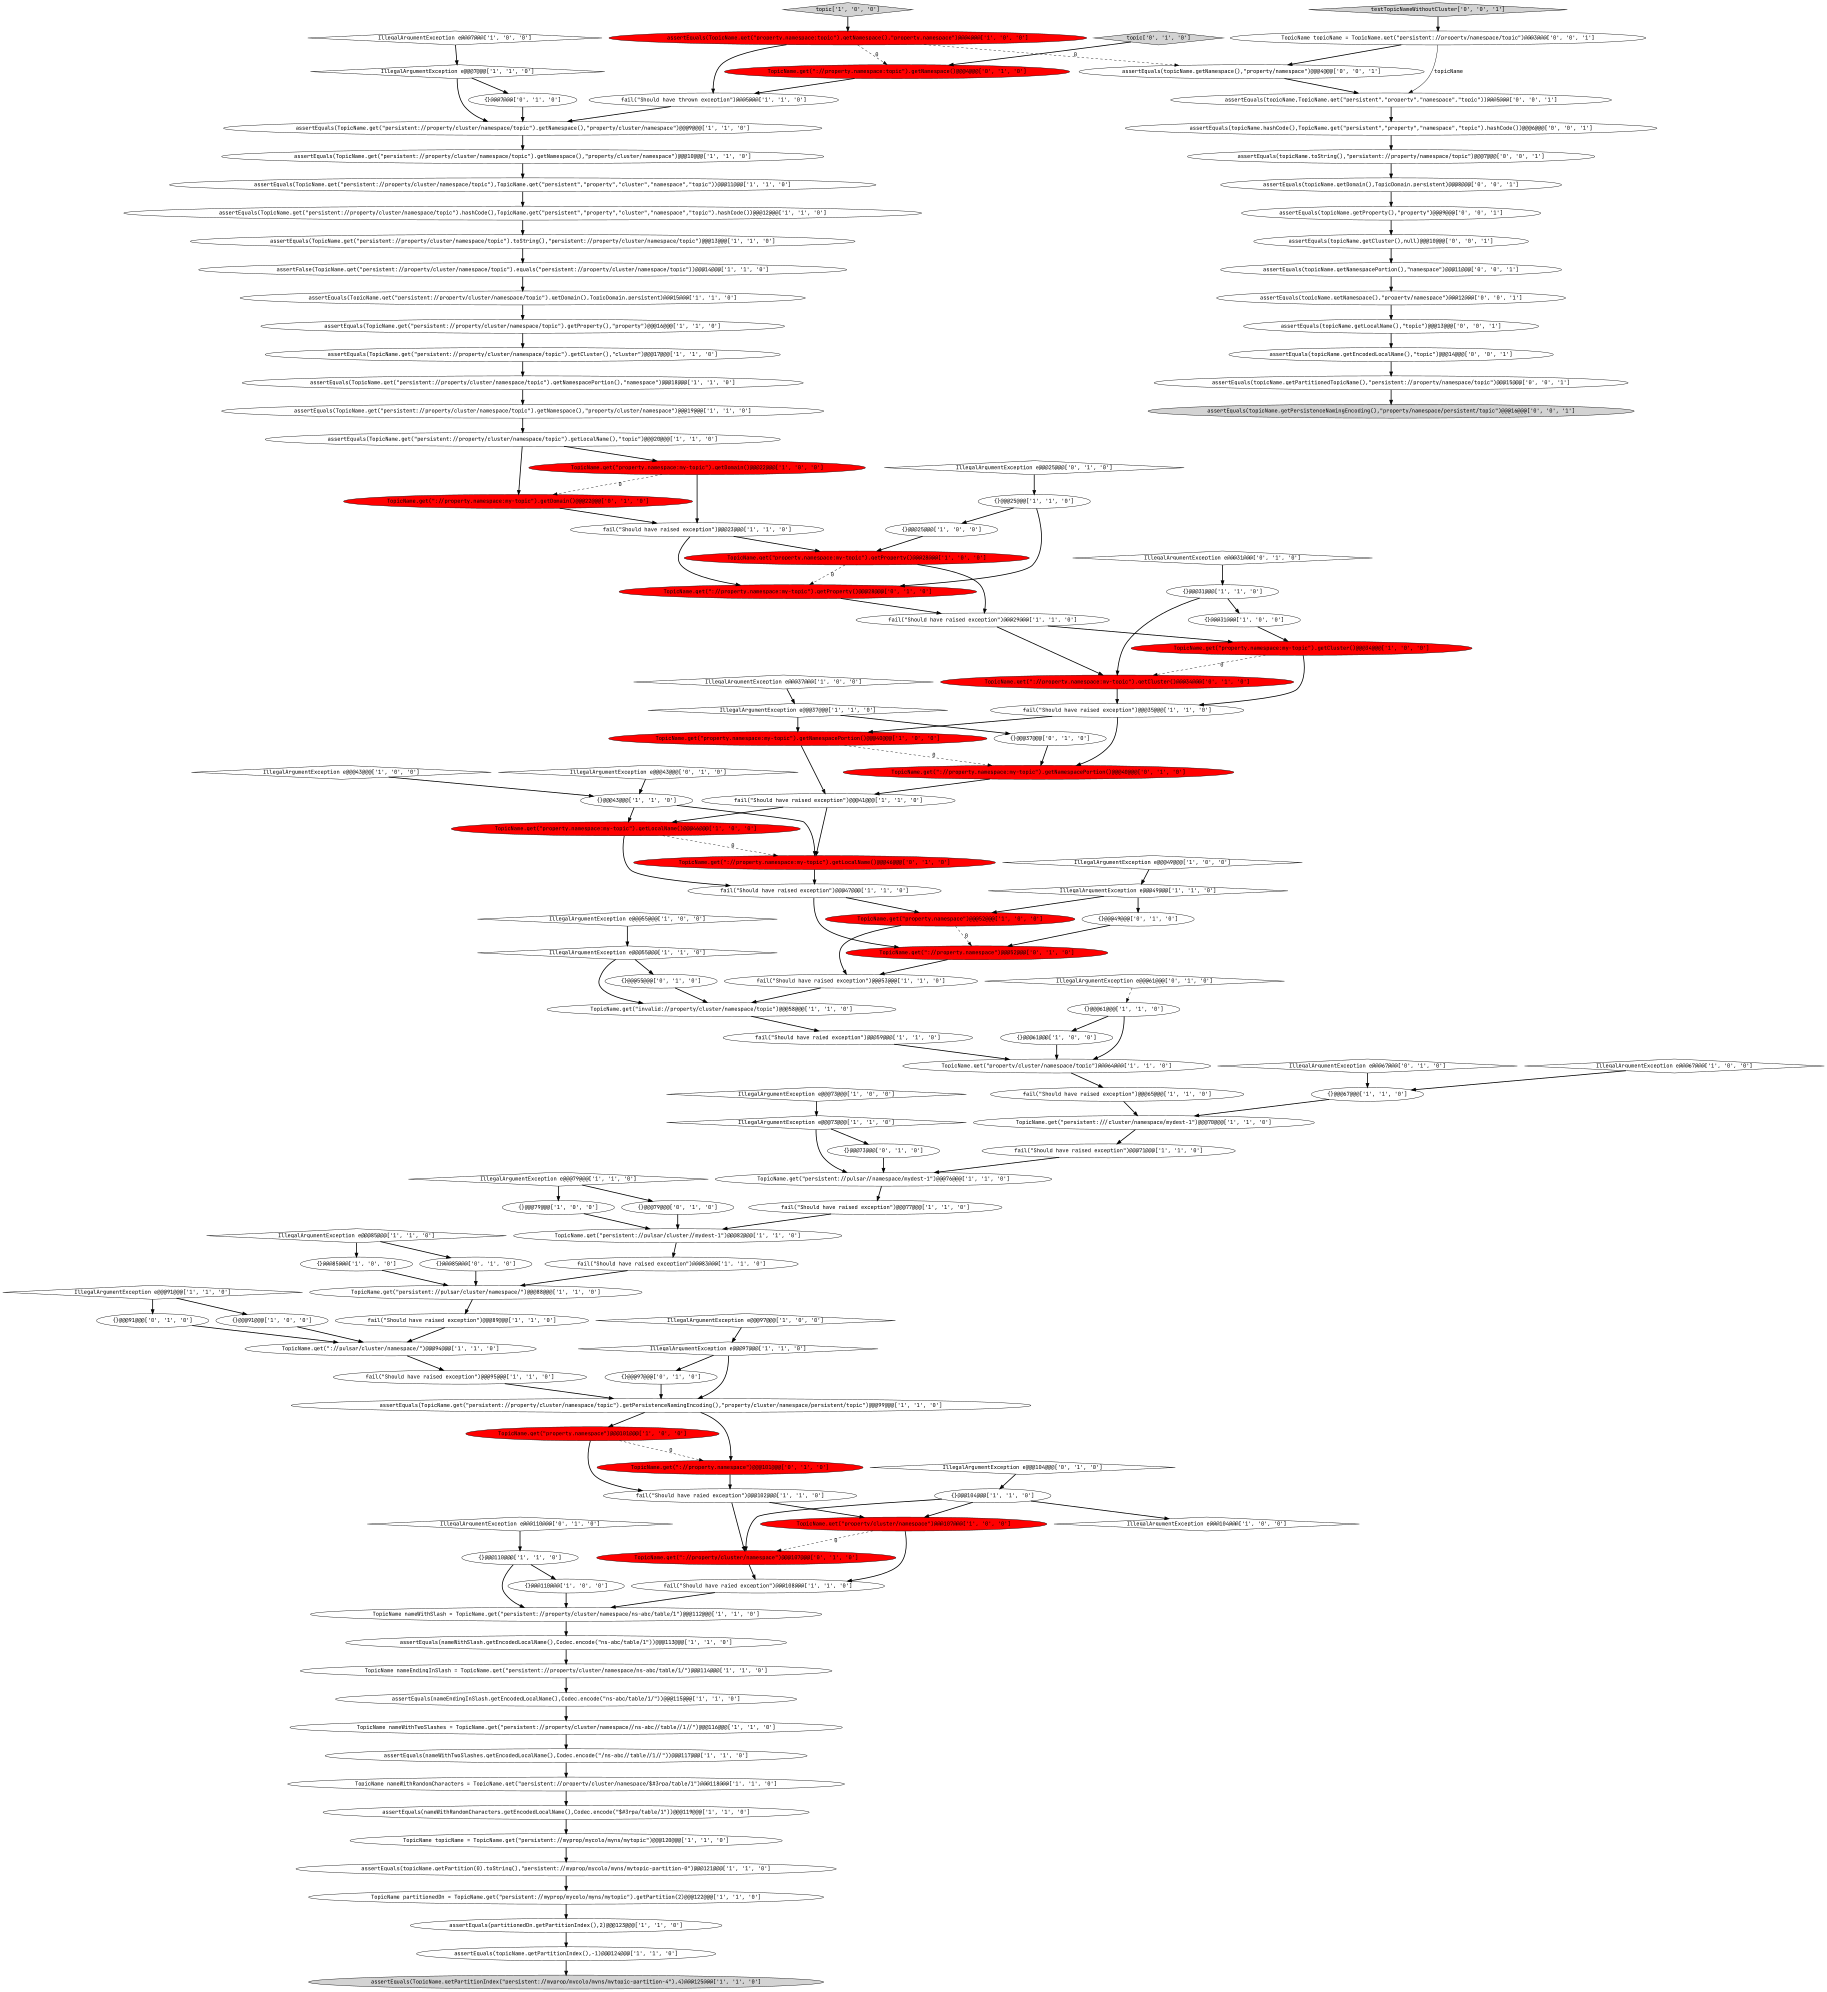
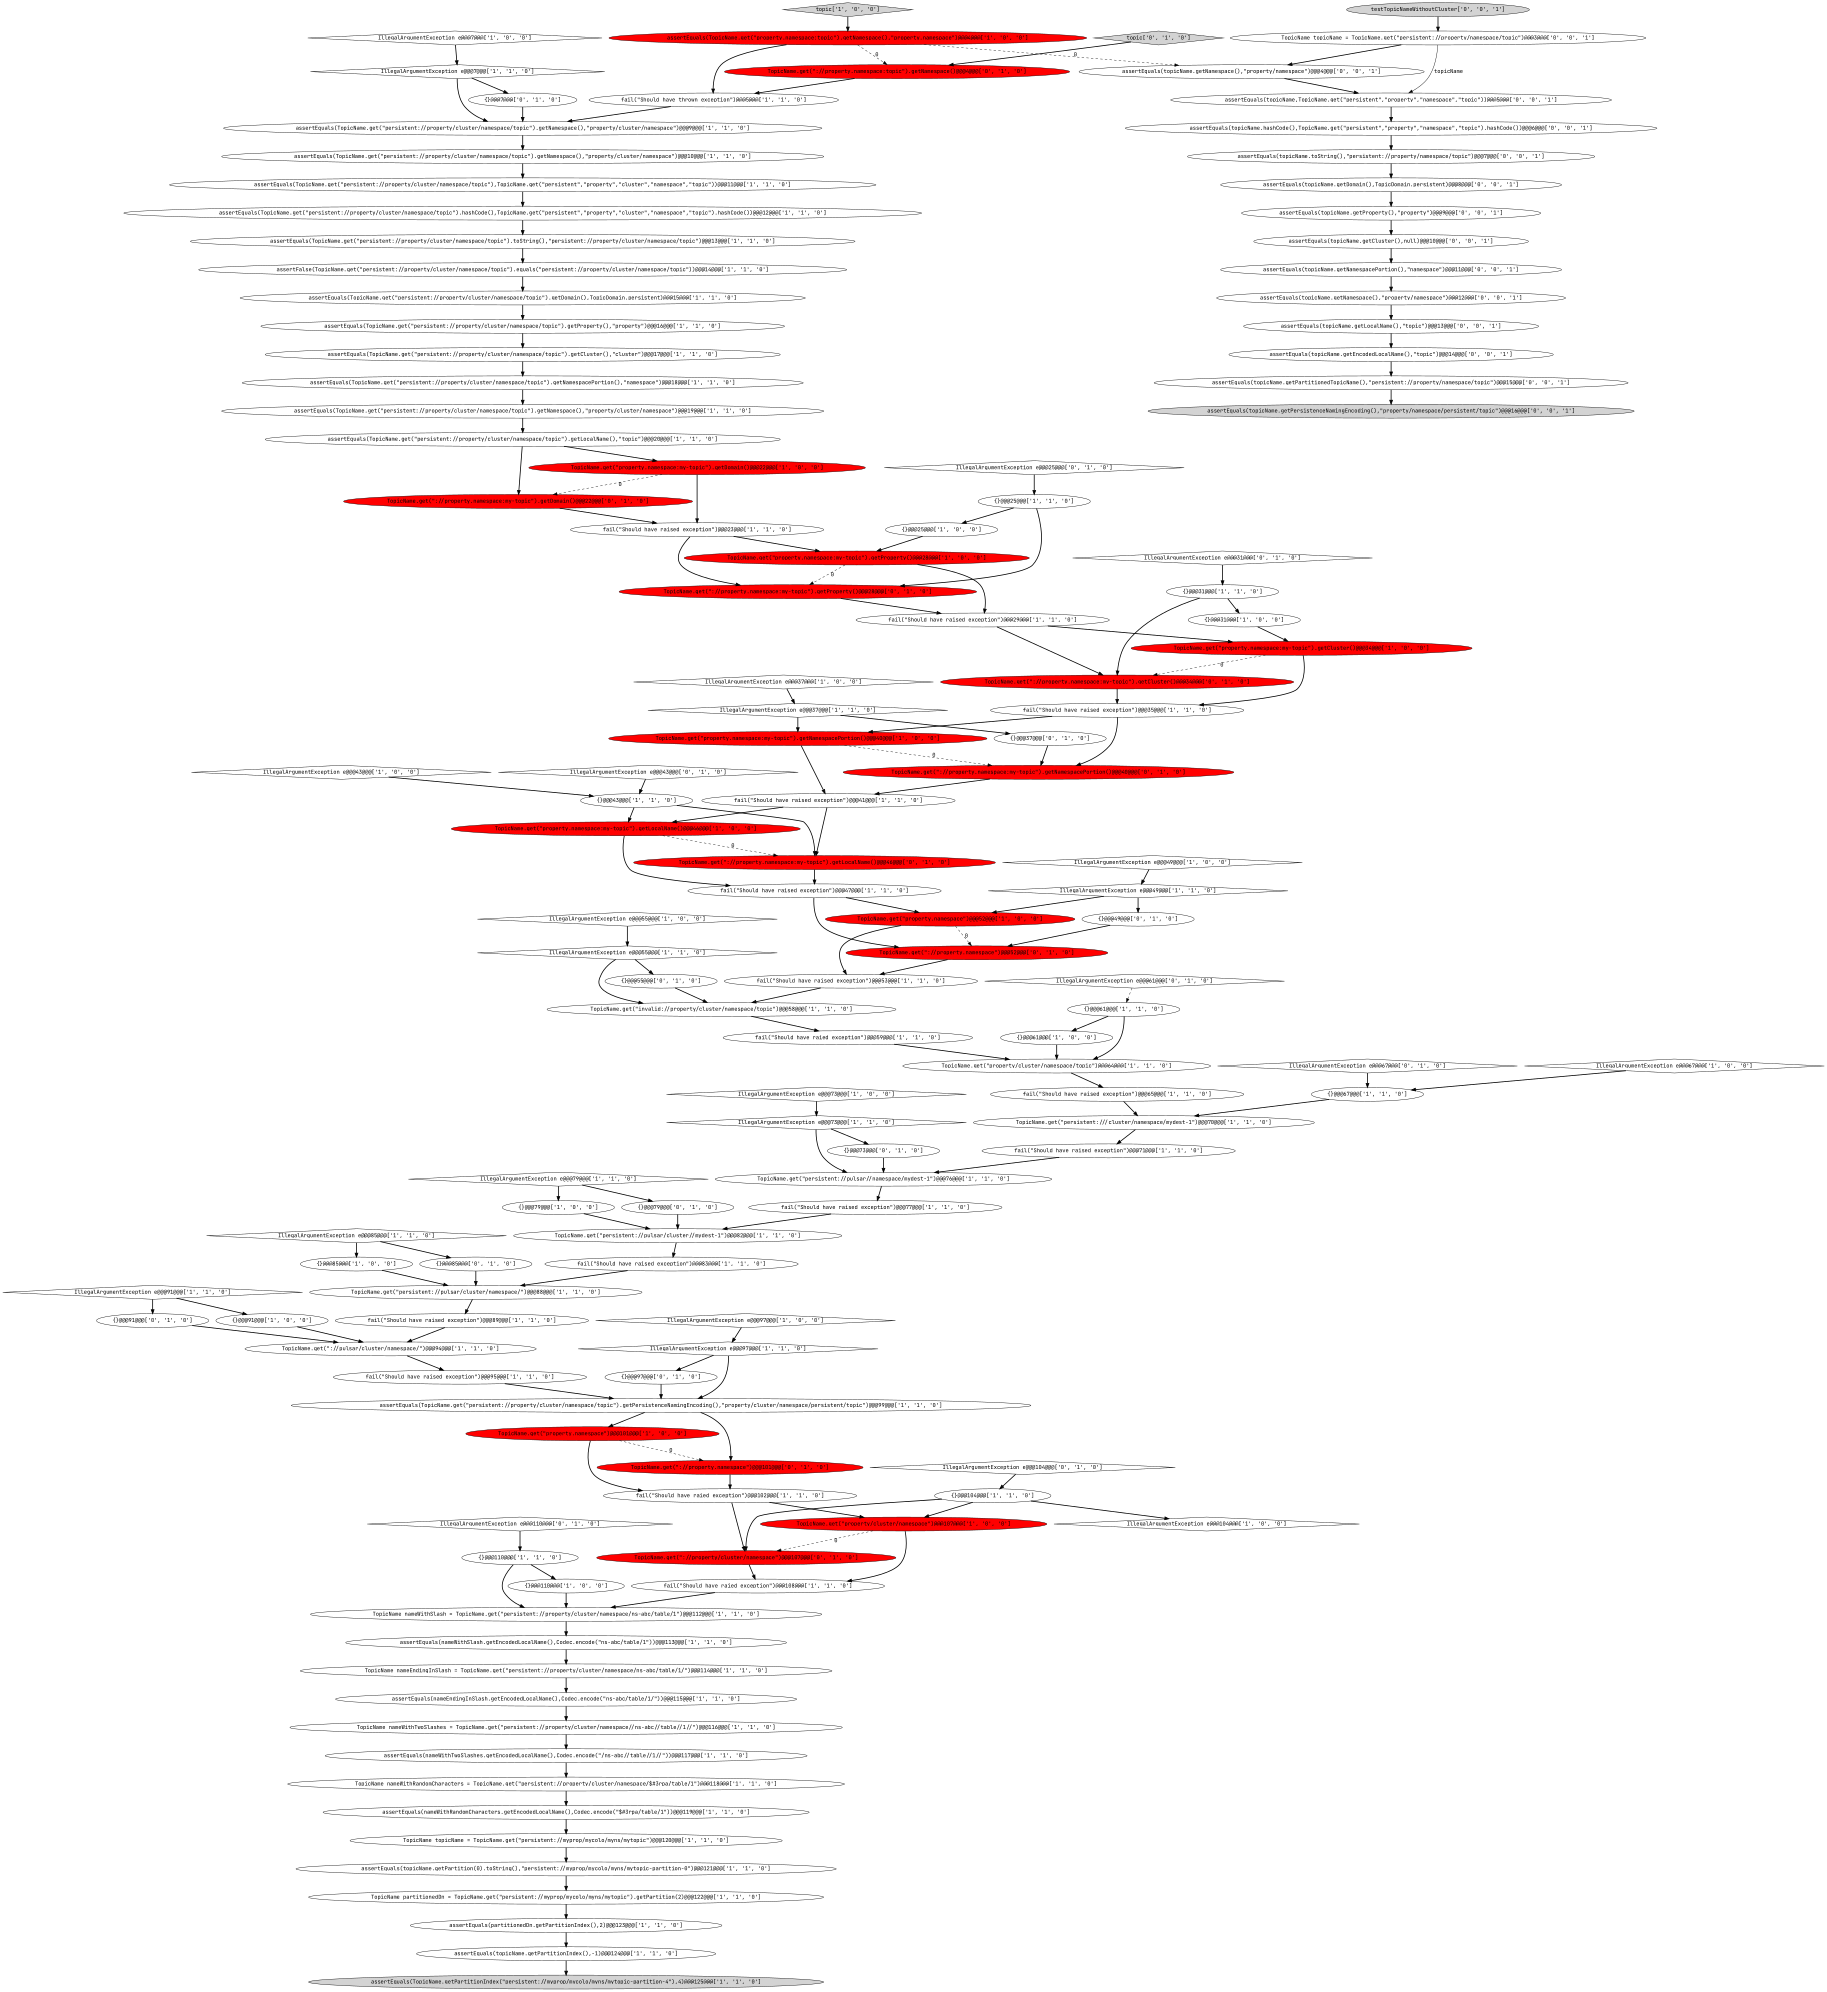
(1438, 10) -> (1438, 10)
